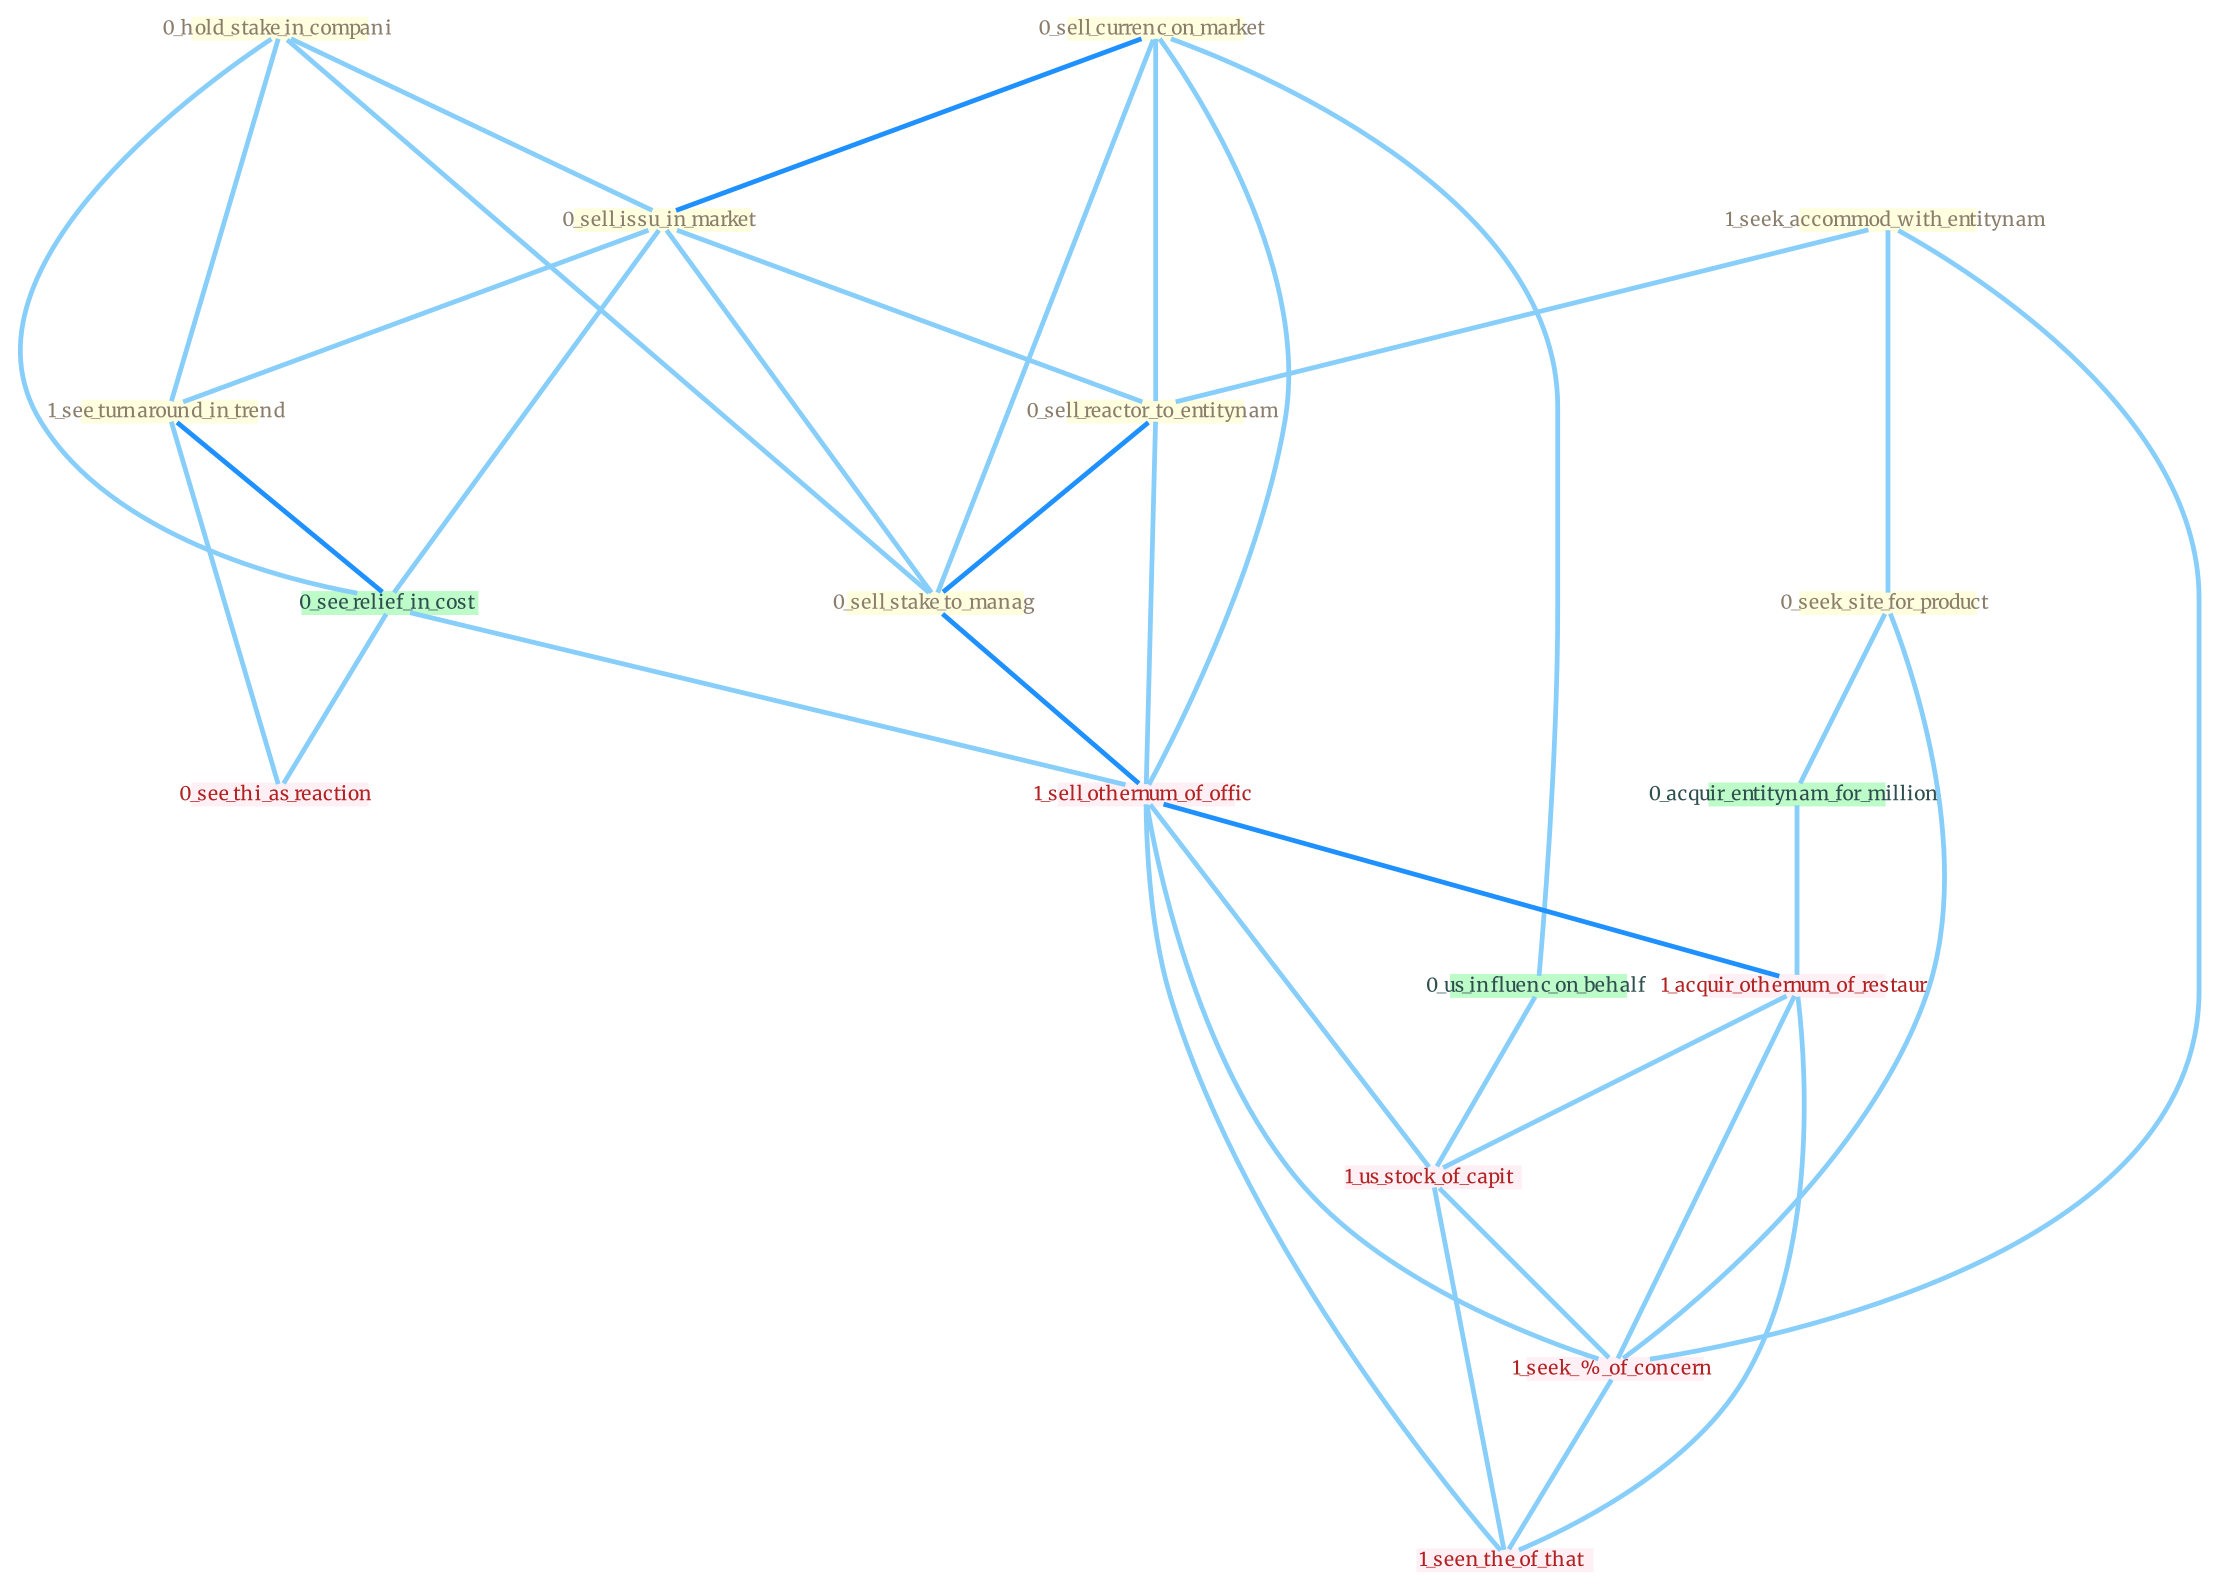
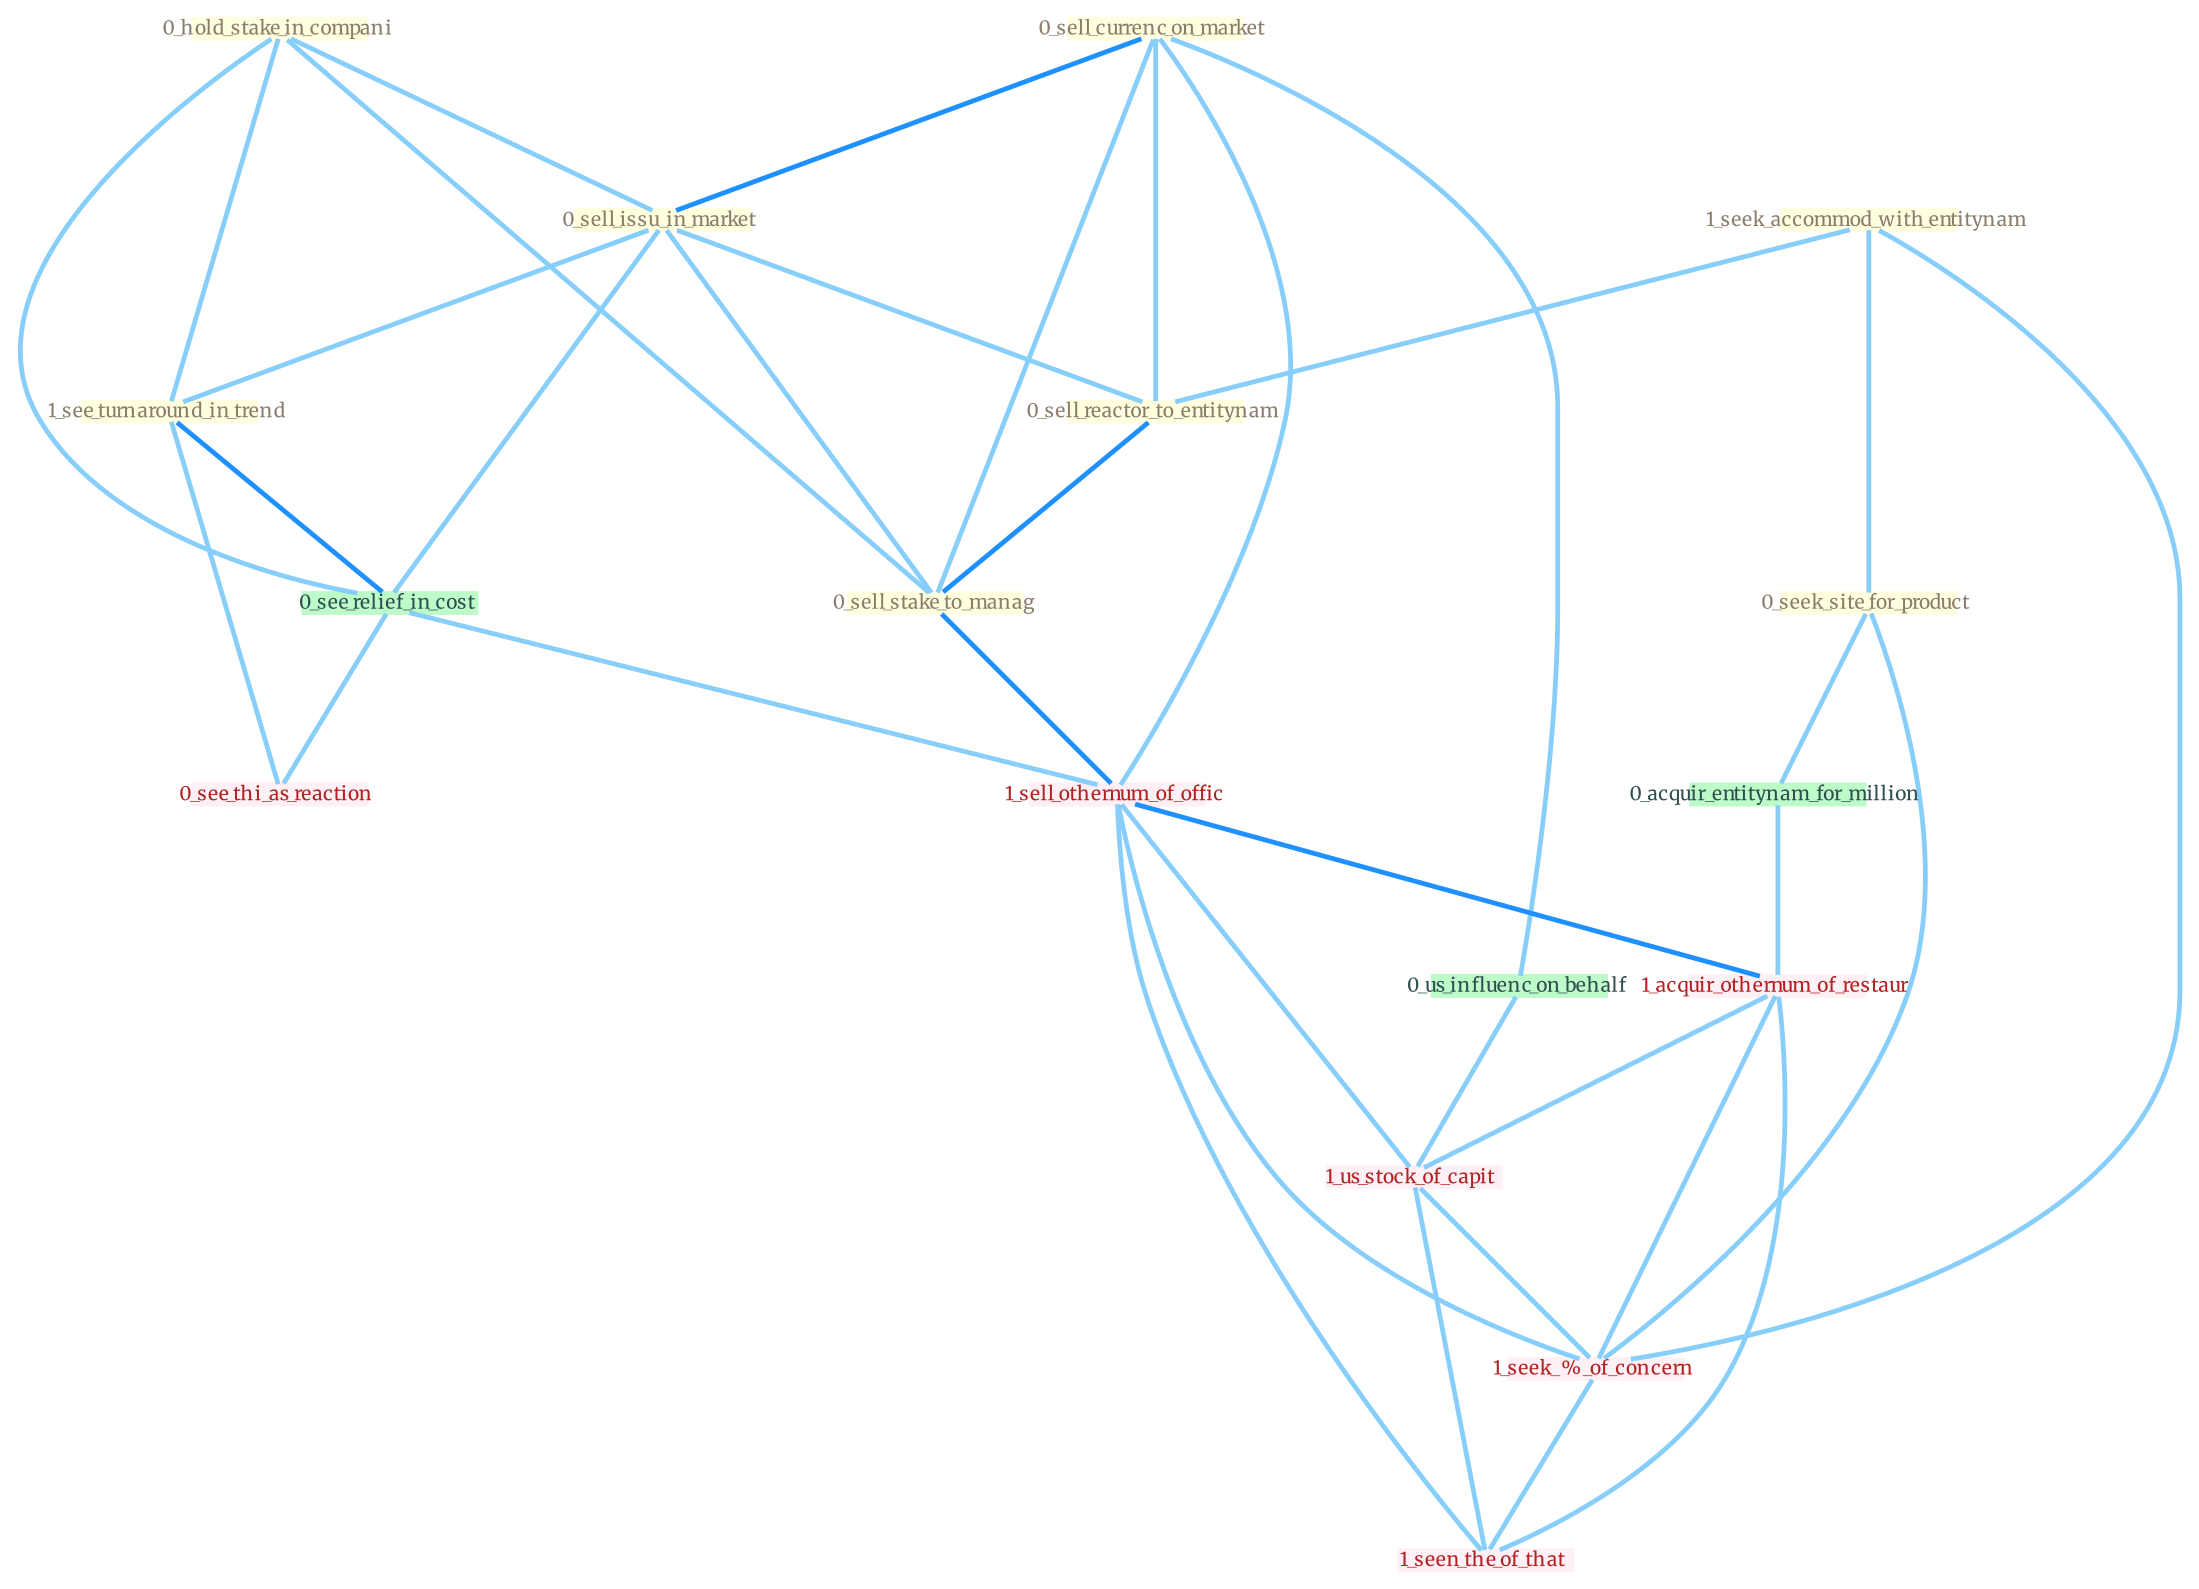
(1151, 603) -> none
